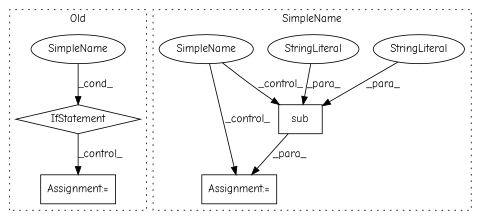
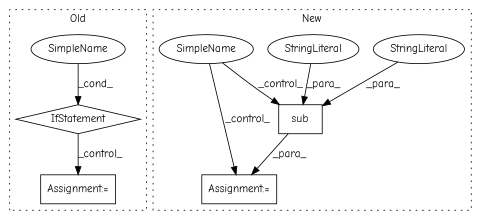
(312, 19) -> (312, 19)
